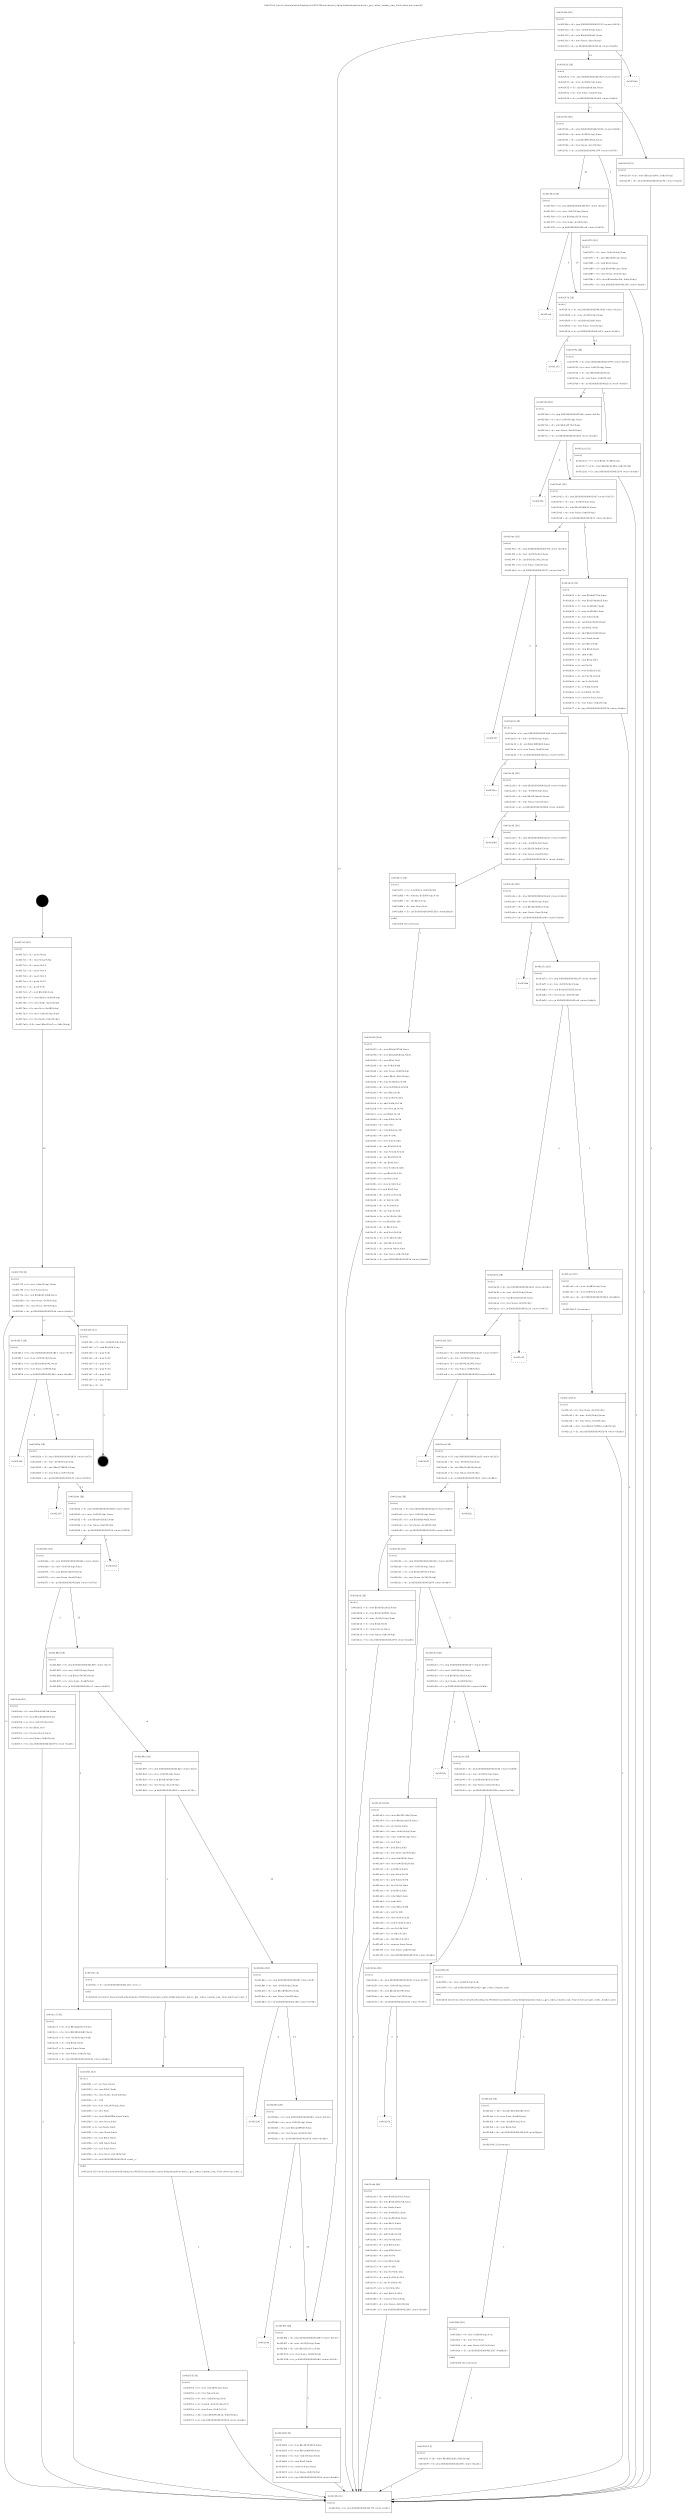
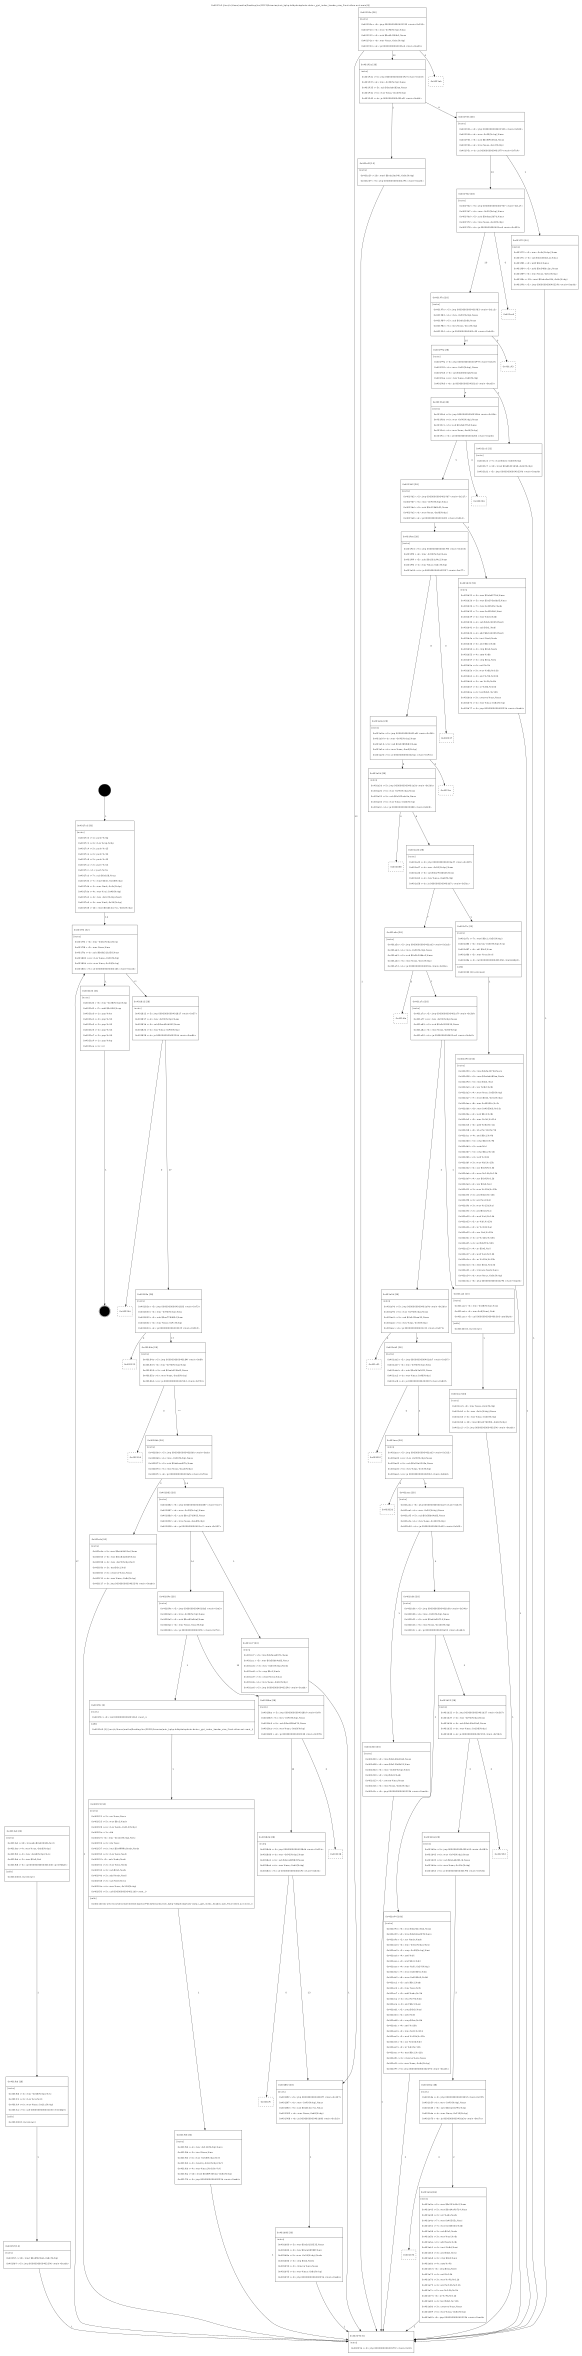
(525, 1985) -> none
